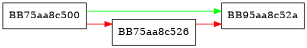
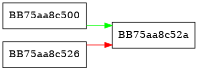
(263, 16) -> (154, 35)
(96, 24) -> none
